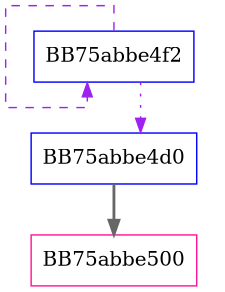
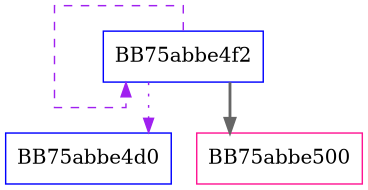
(114, 202) -> (230, 100)
